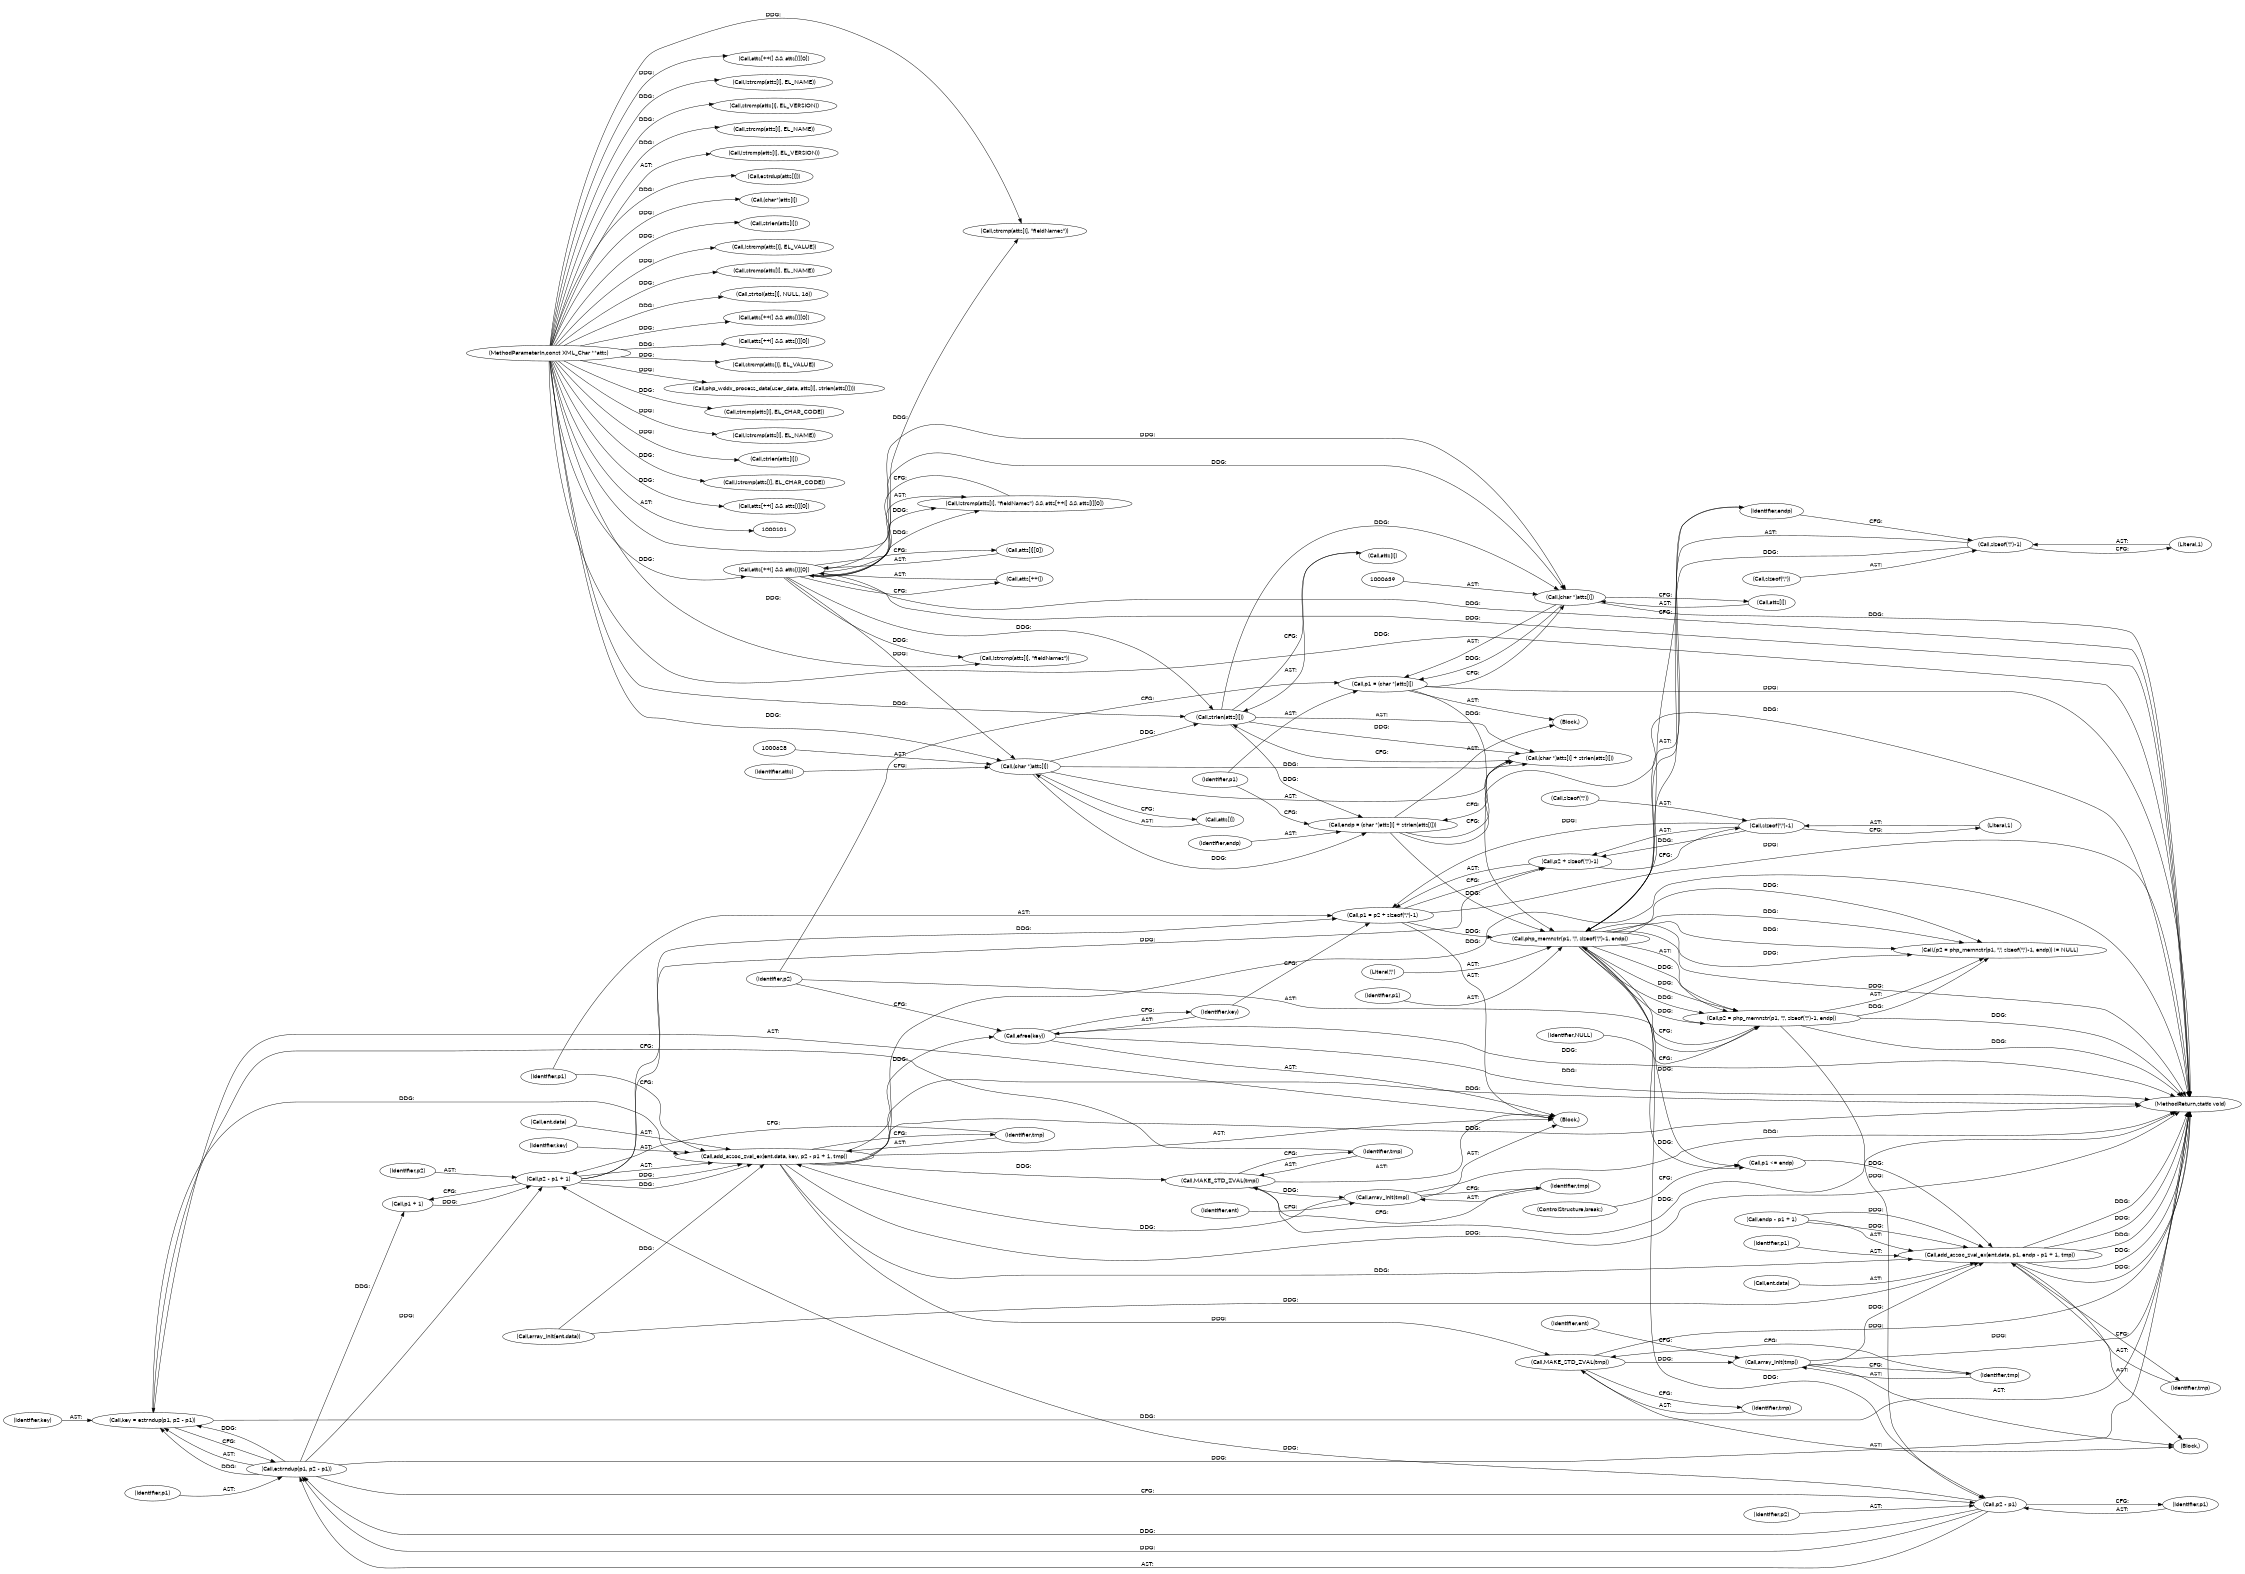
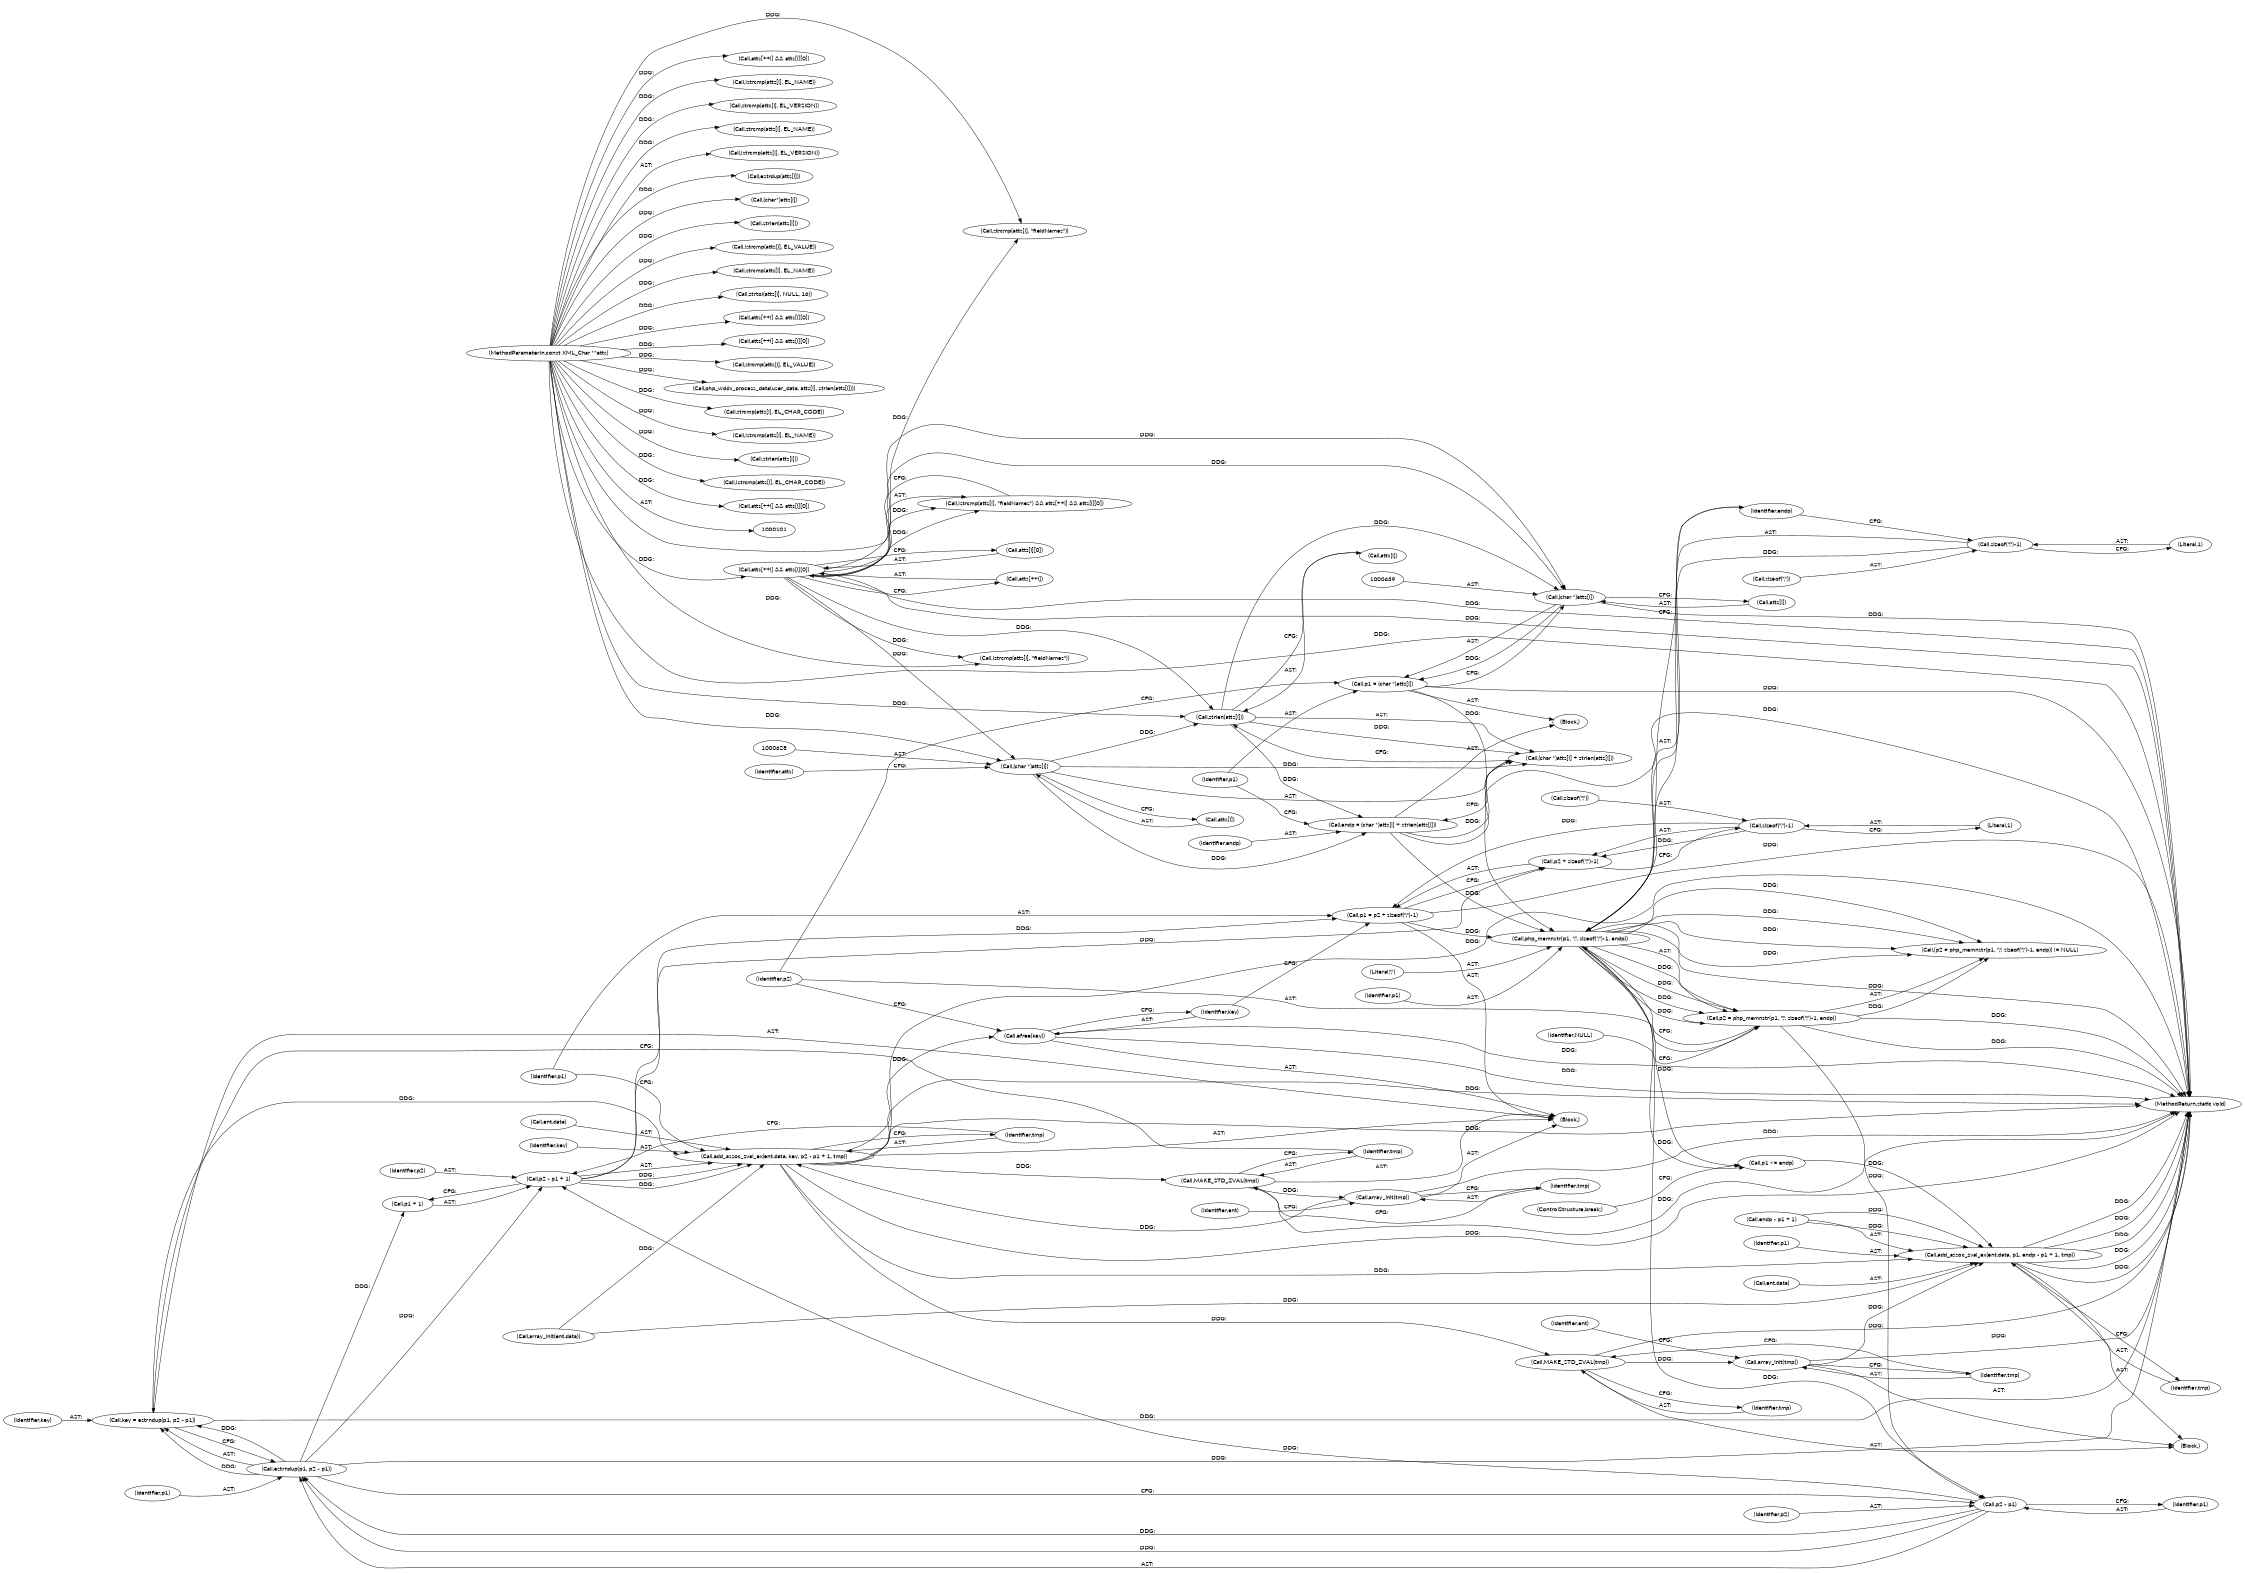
(1474, 821) -> (1474, 821)
(451, 1202) -> (451, 1202)
